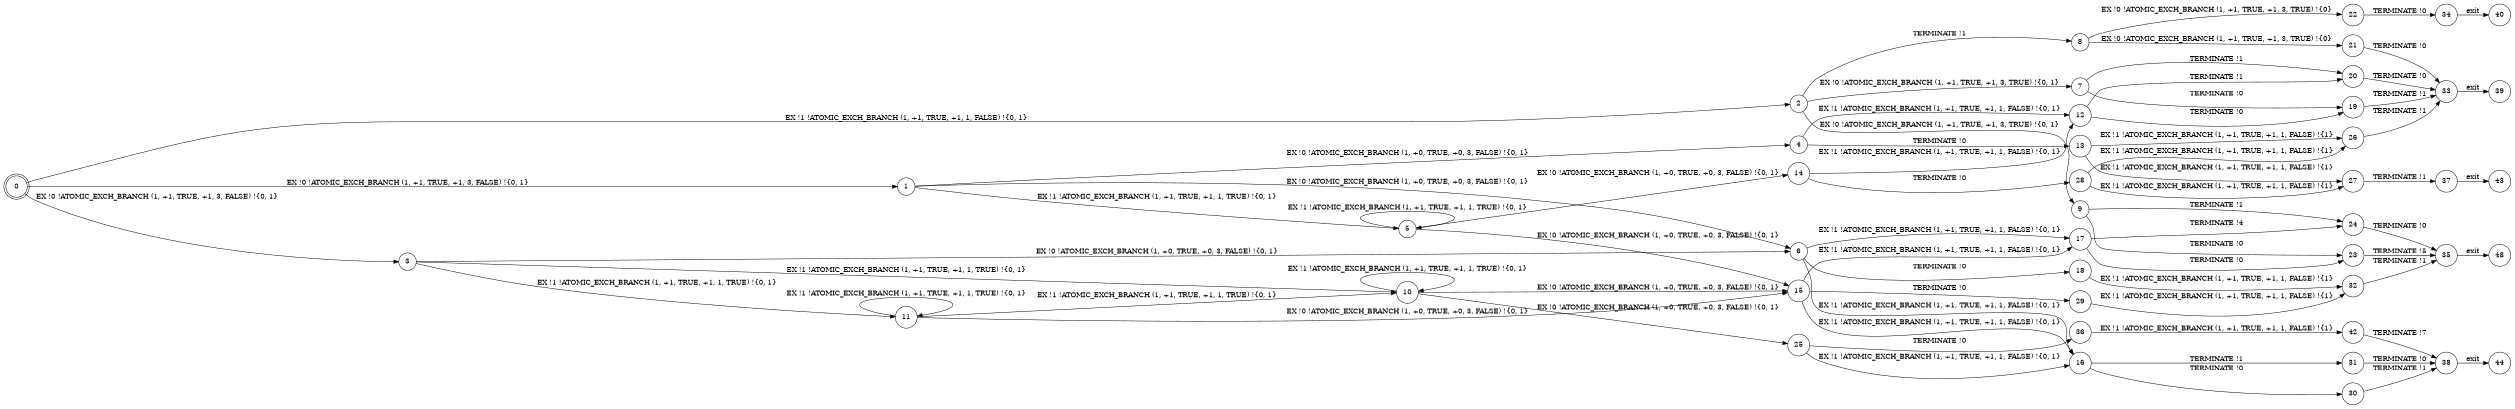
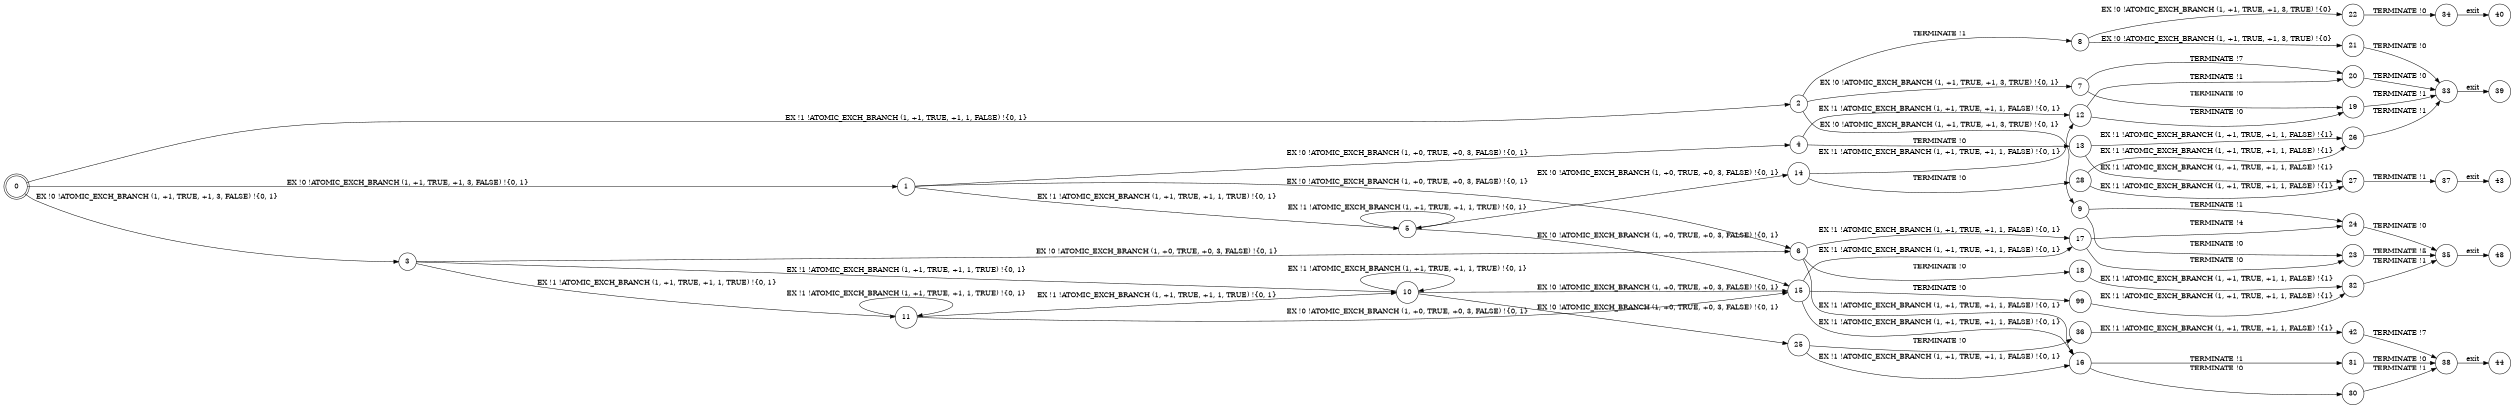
(2217, 59) -> (2217, 59)
(2080, 302) -> (2080, 302)
